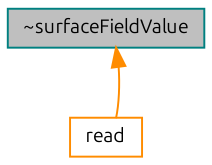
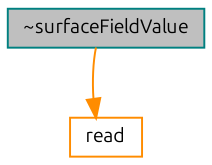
(119, 93) -> (93, 73)
